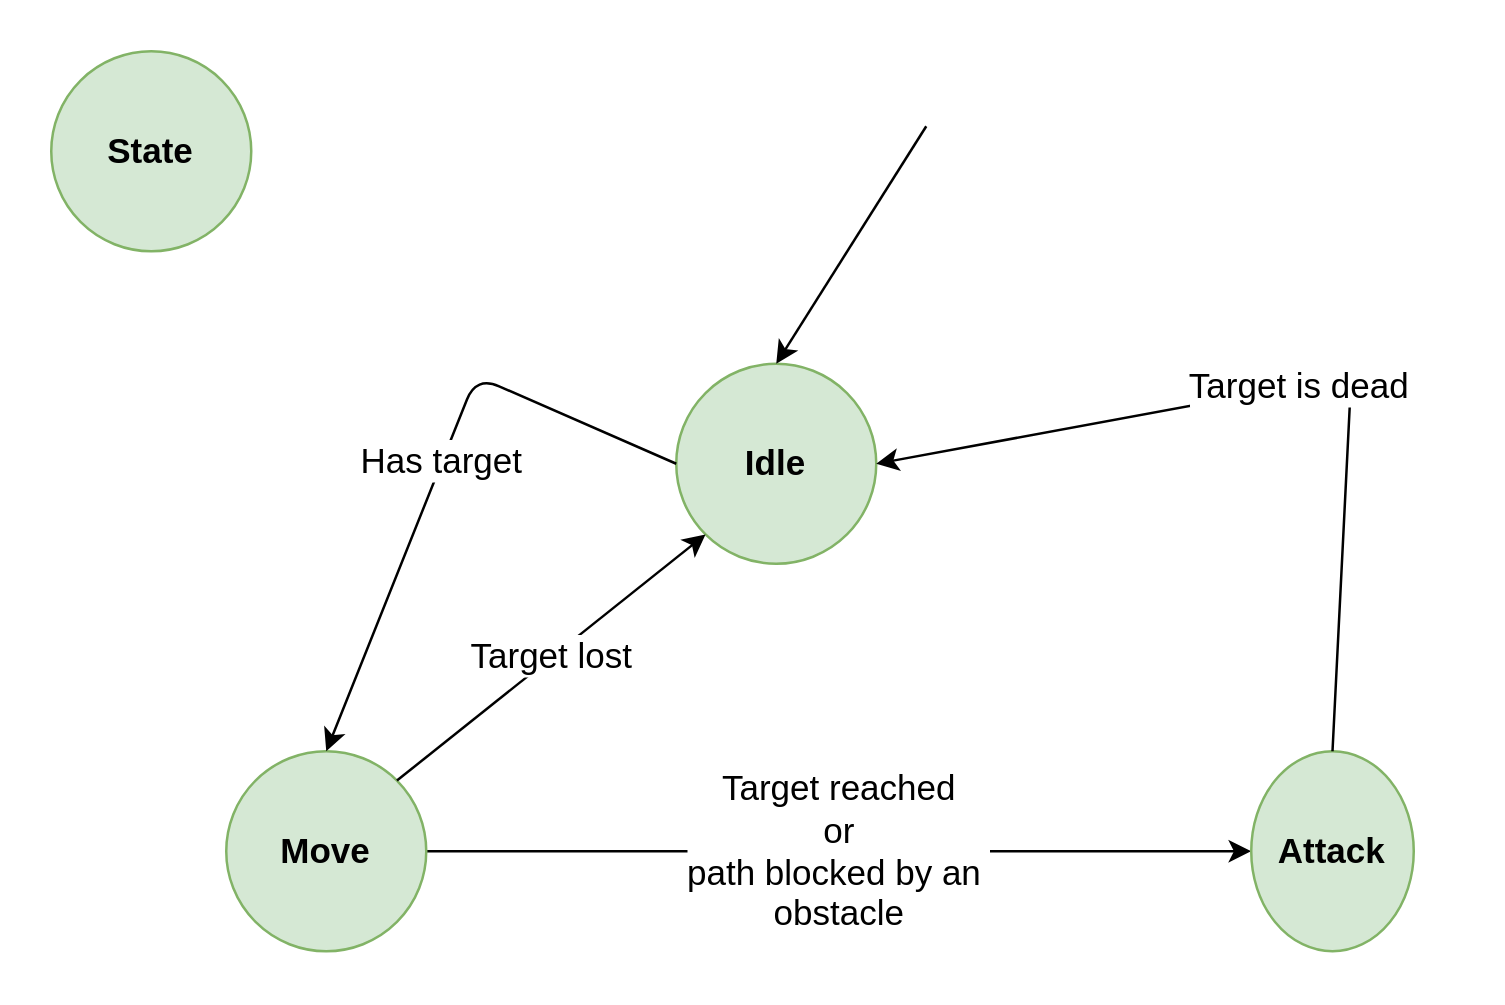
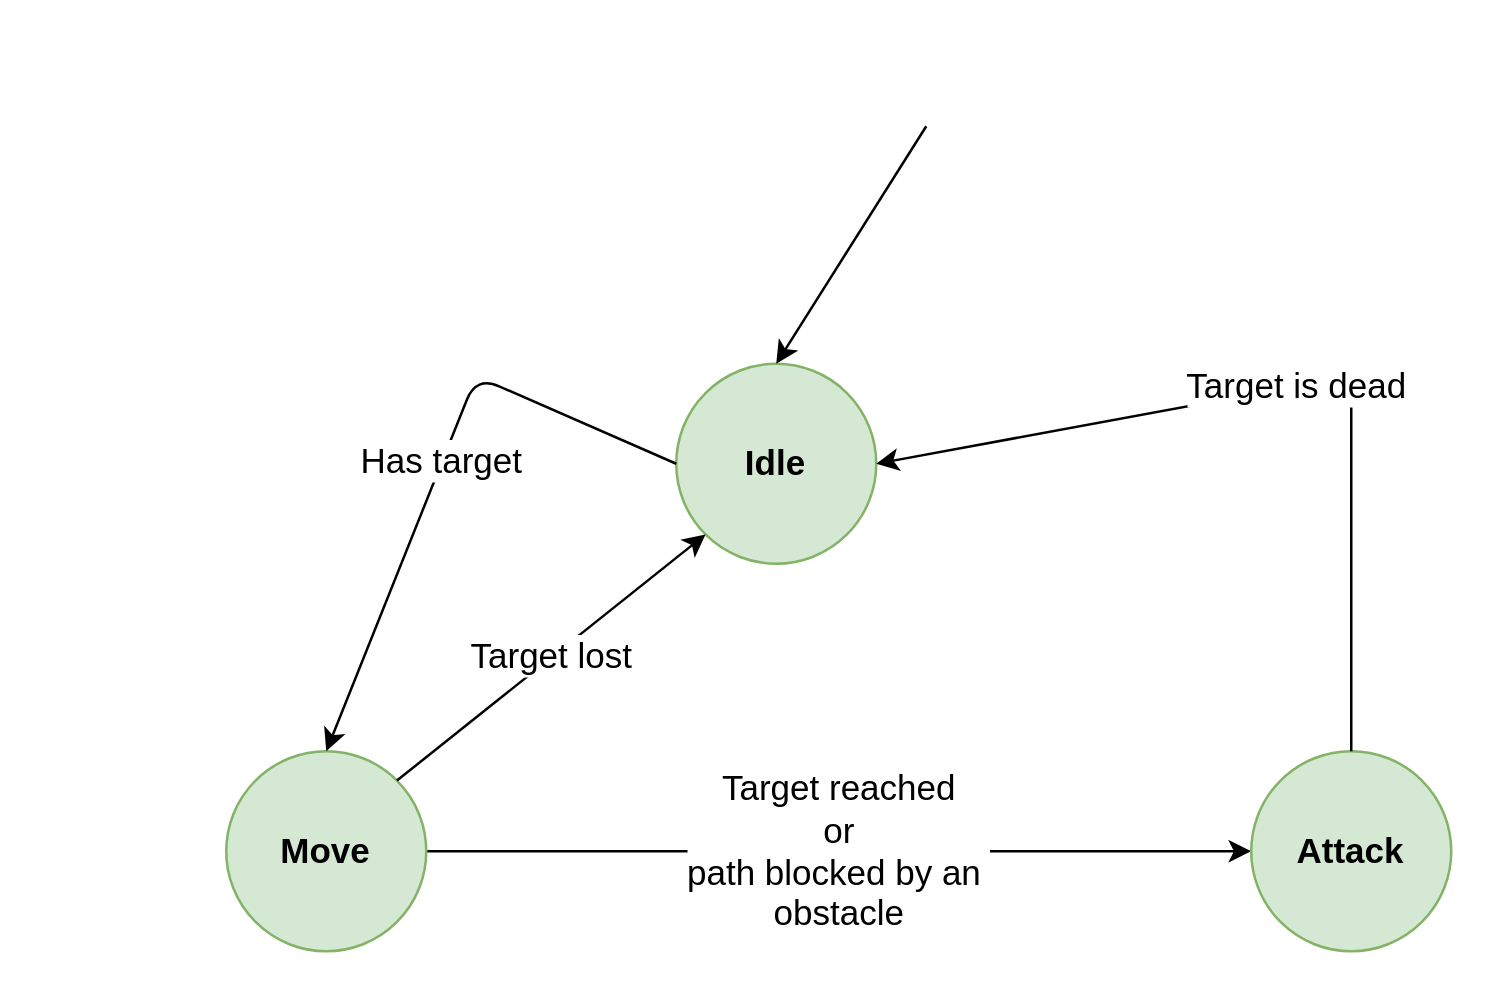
(151, 151) -> none
(1333, 851) -> (1351, 851)
